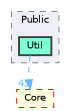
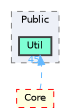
(29, 69) -> (42, 77)
